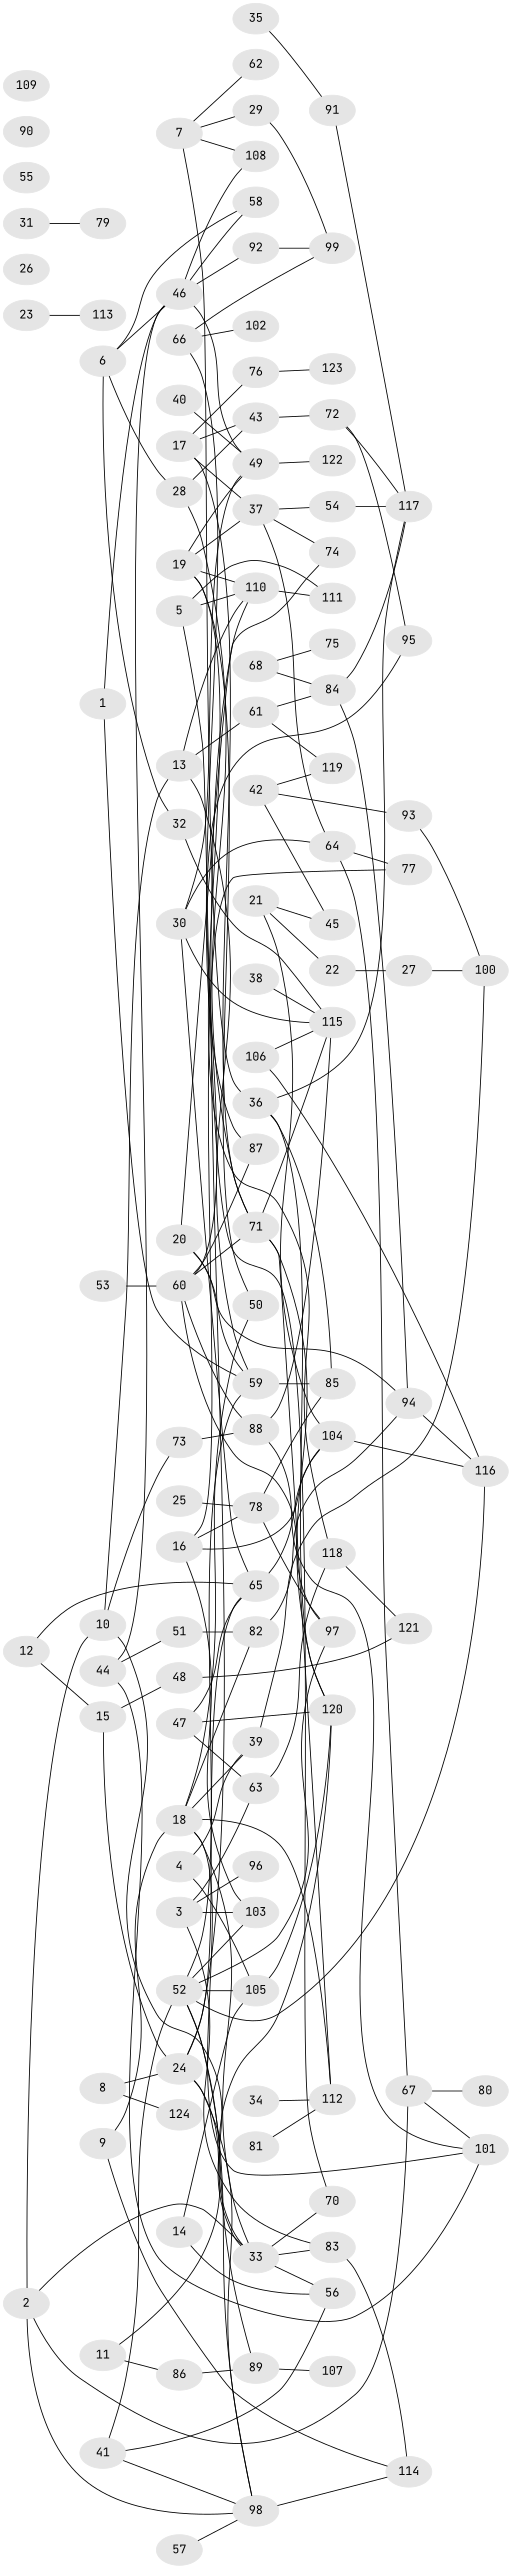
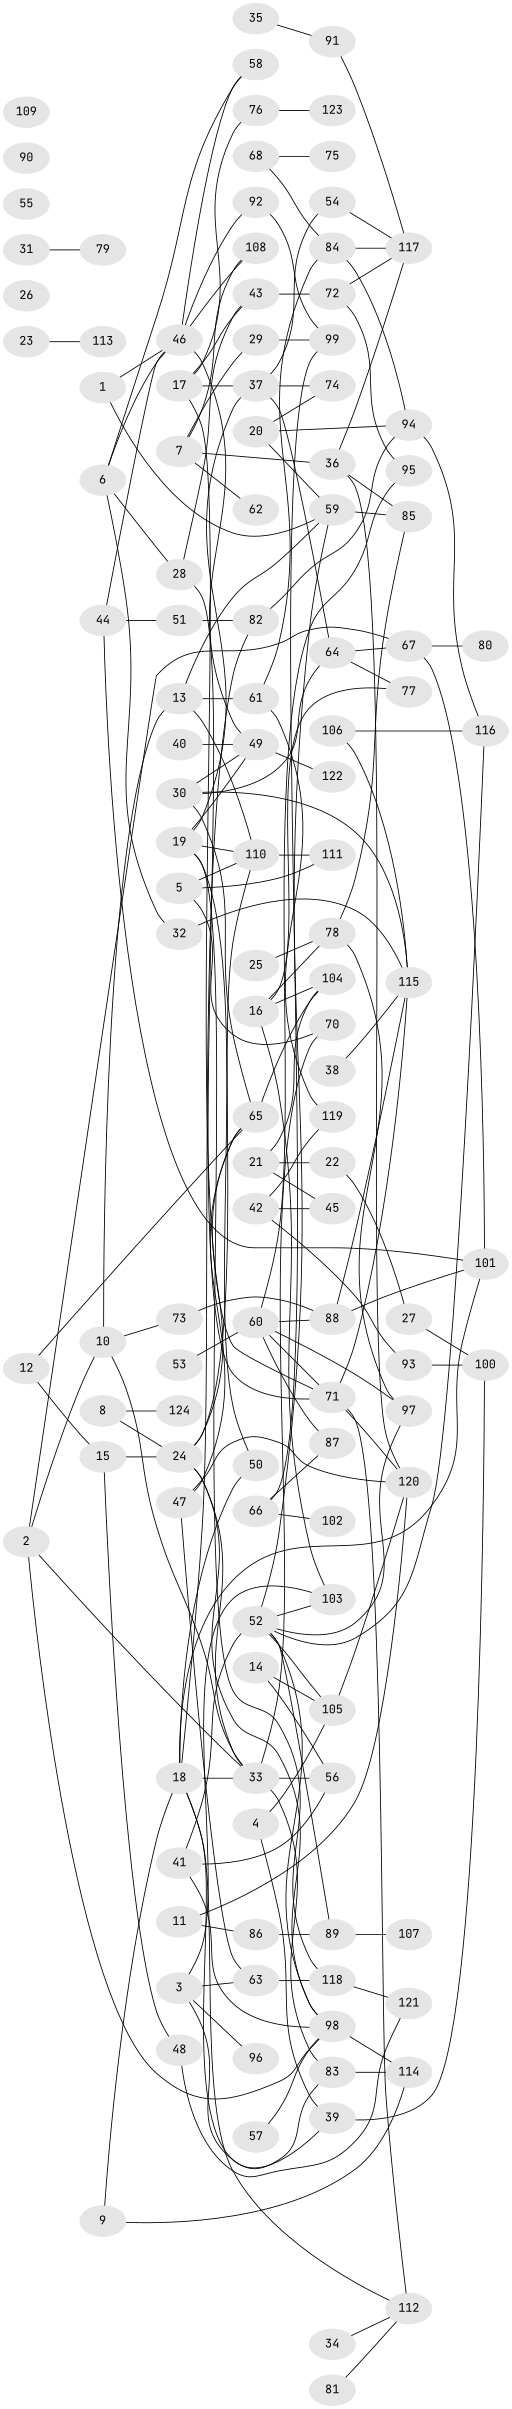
(403, 1453) -> none
